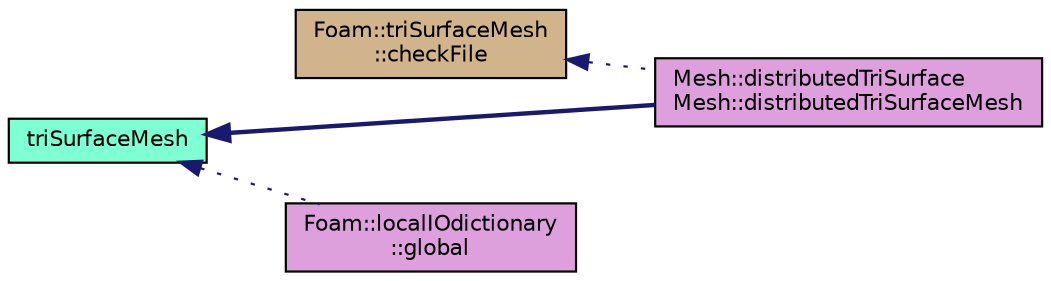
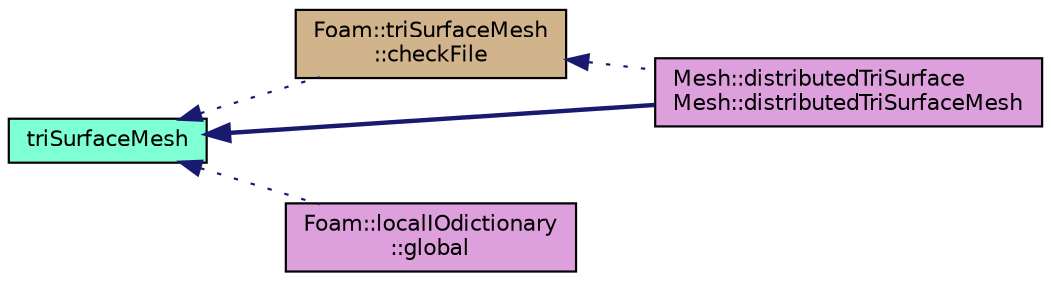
none -> (260, 95)
